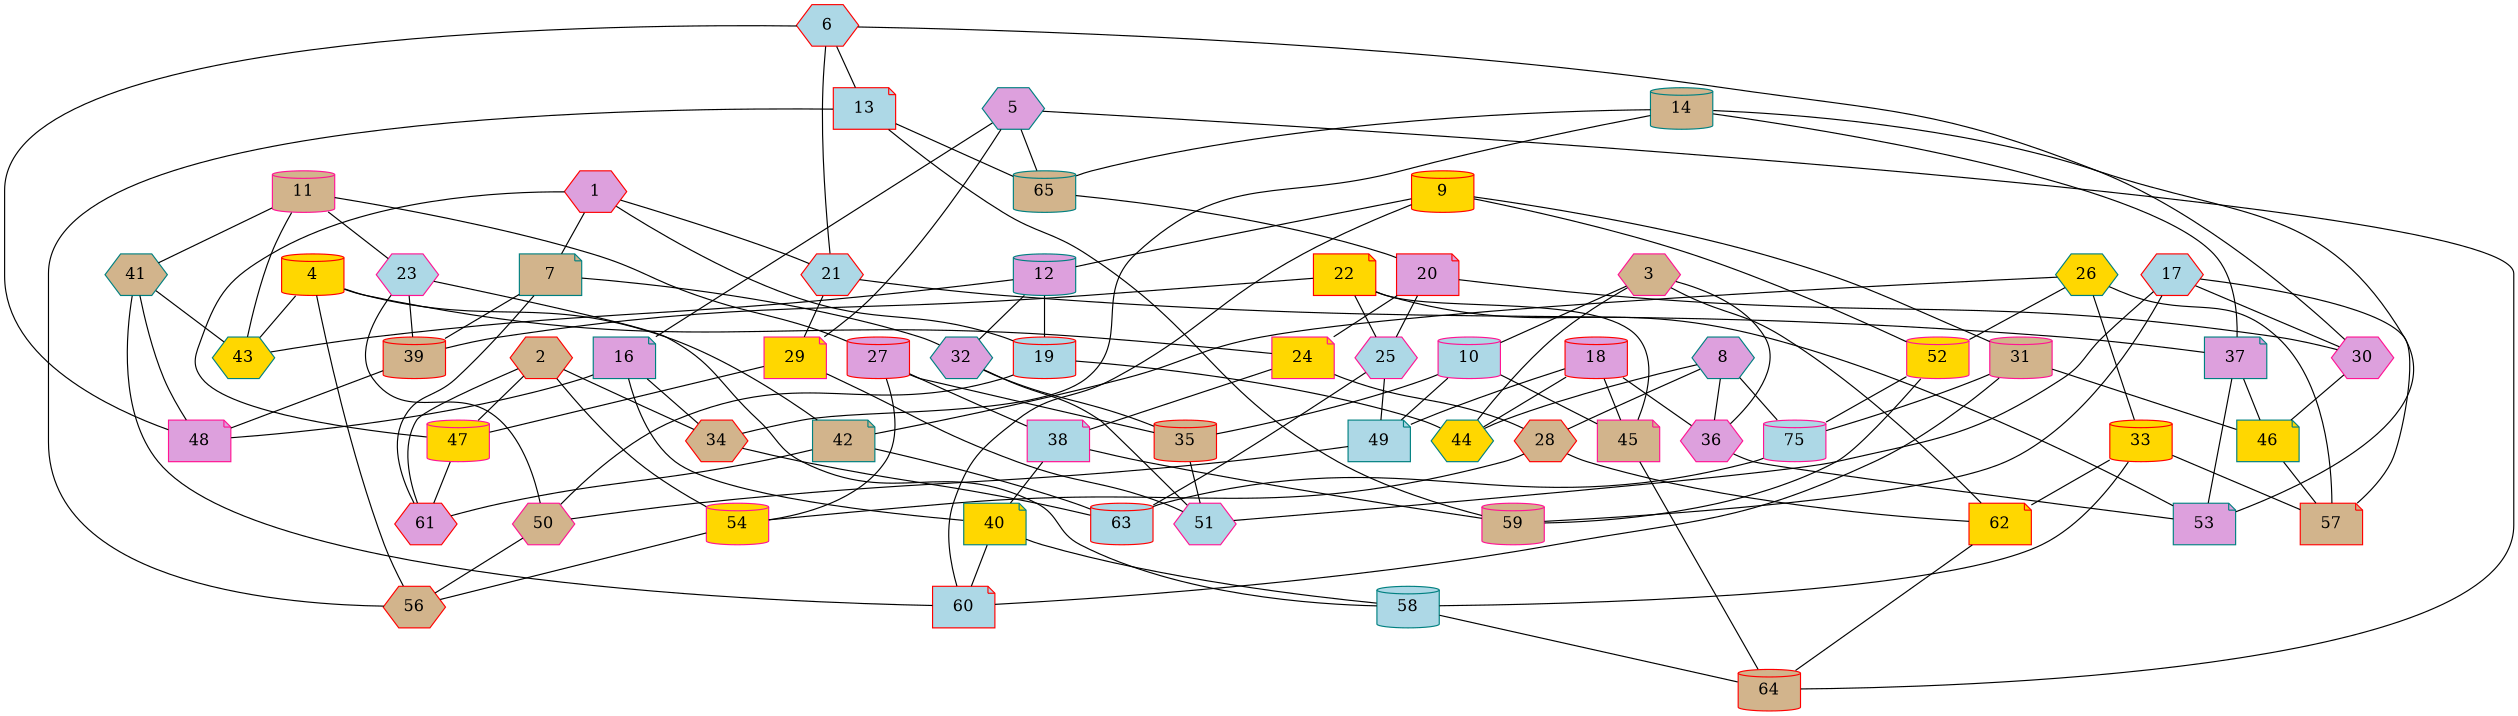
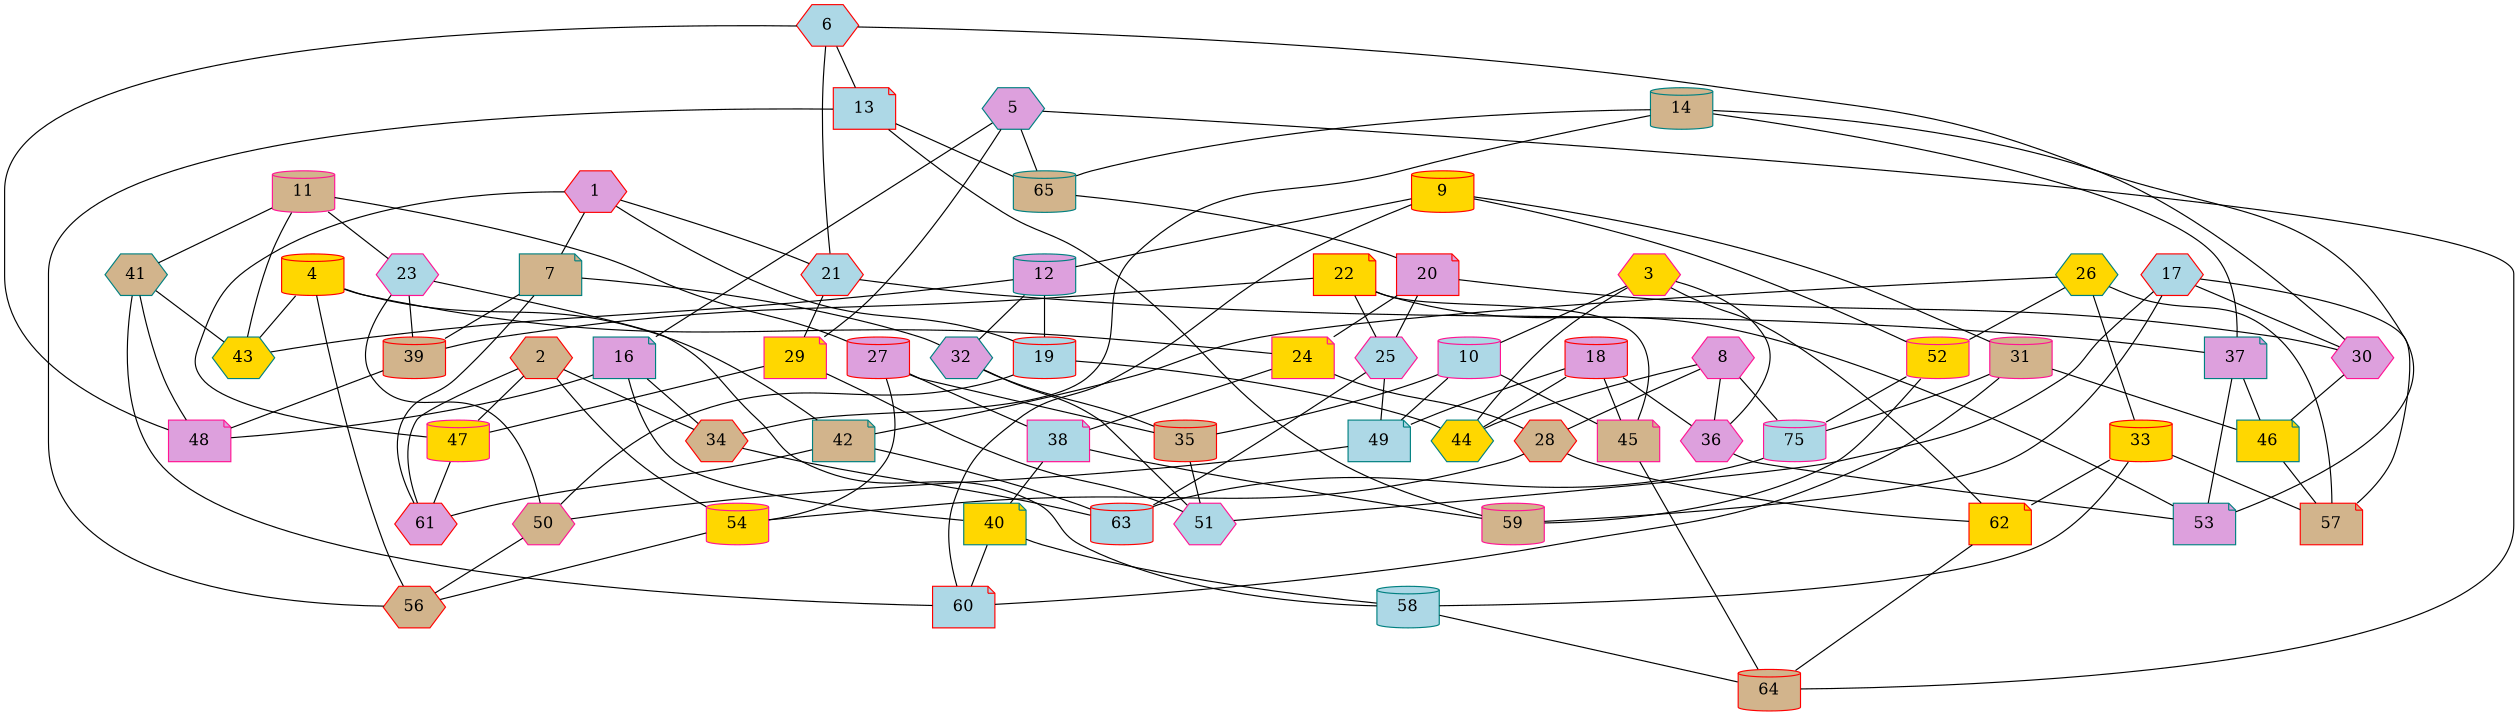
(1649, 275) -> (1649, 275)
(1723, 358) -> (1723, 358)
